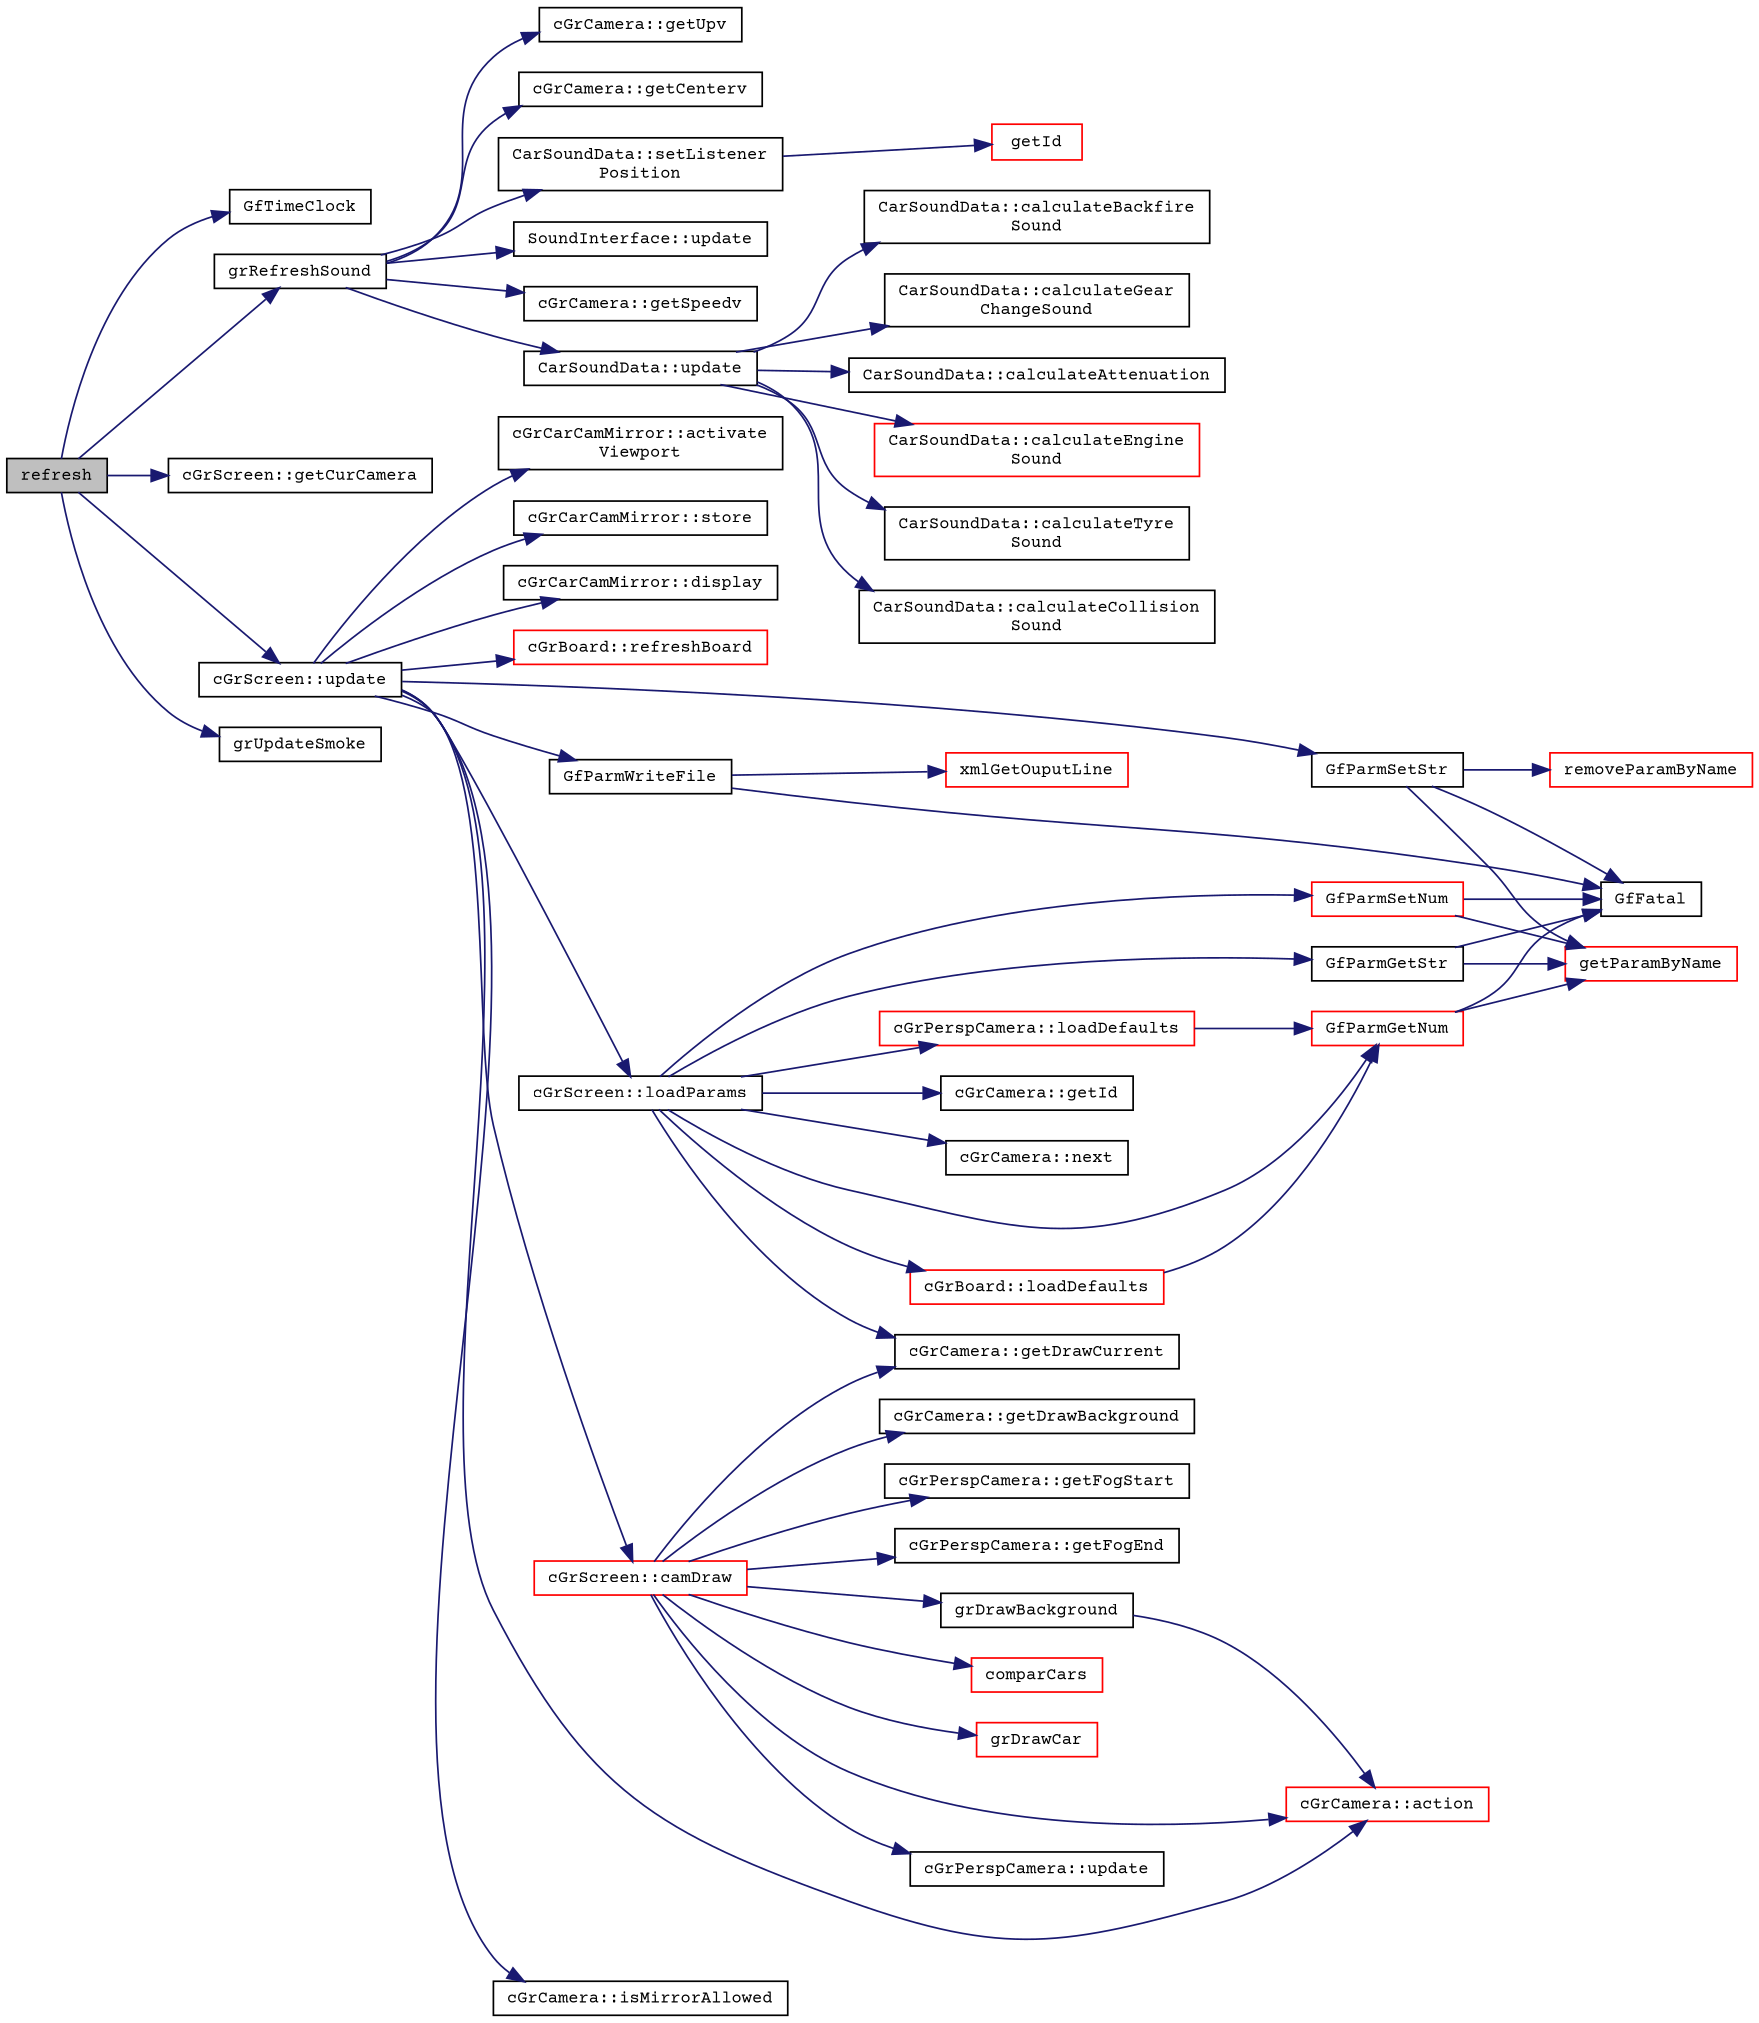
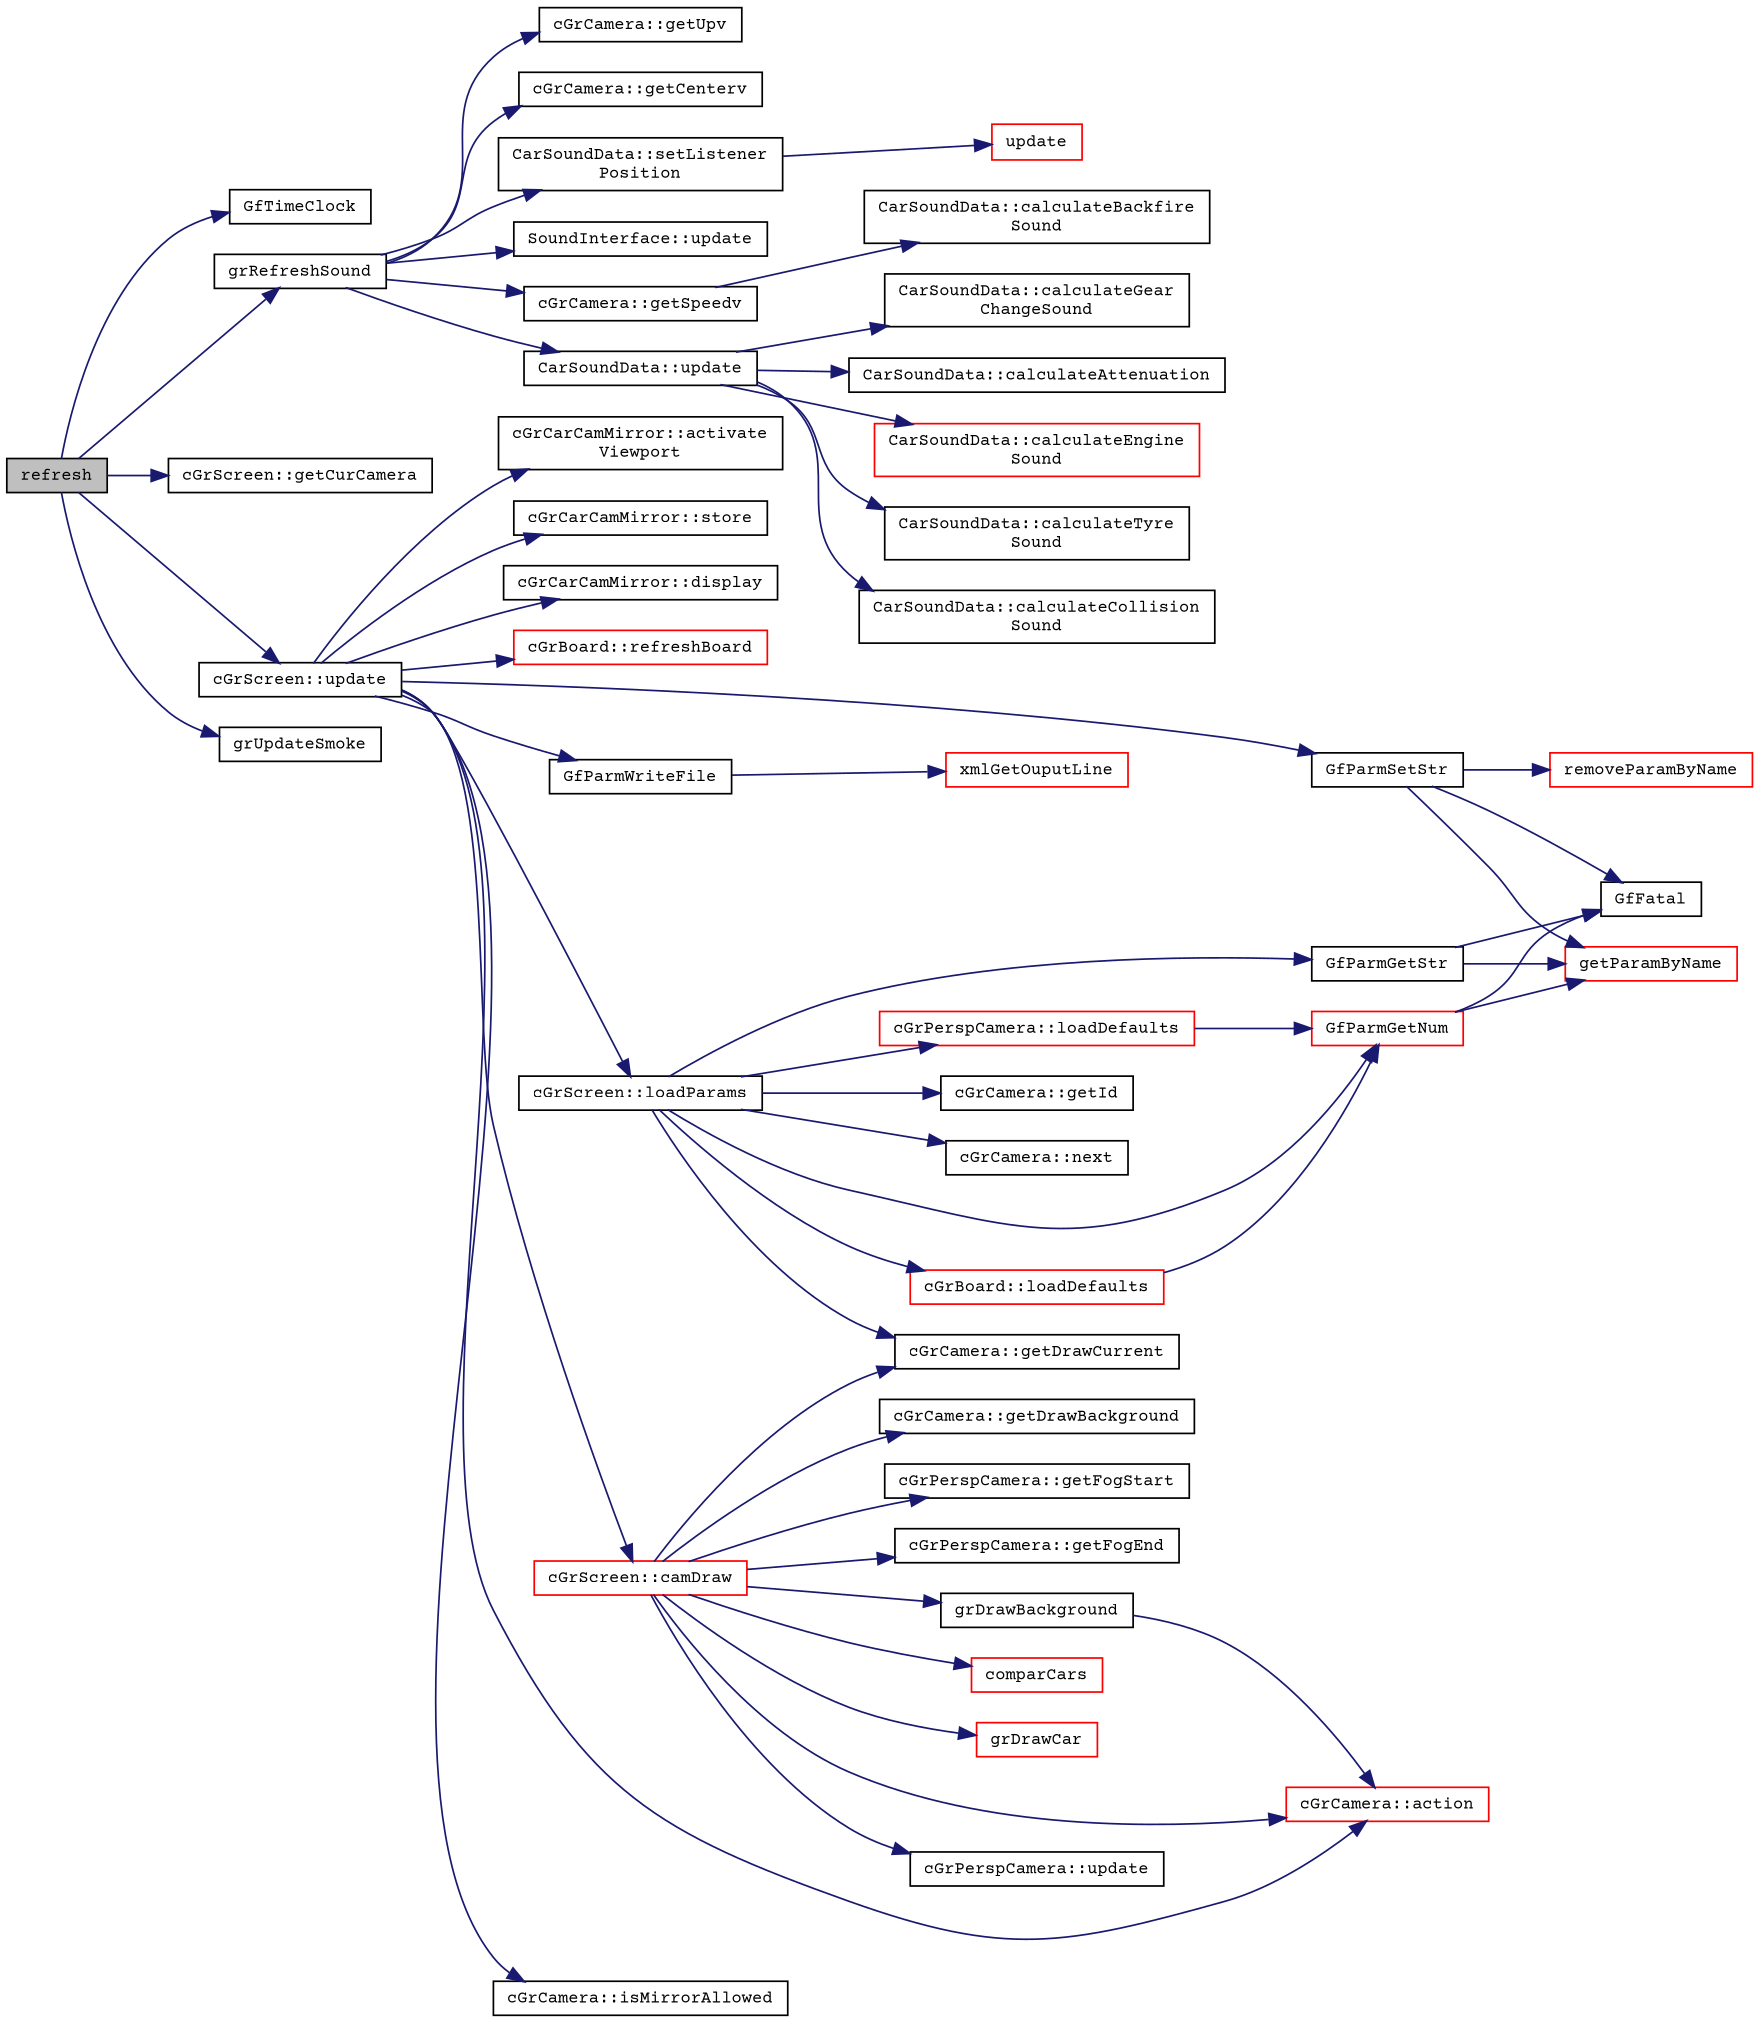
(1037, 142) -> (1037, 142)
(814, 307) -> (808, 267)
(1158, 830) -> none
(1387, 899) -> none
